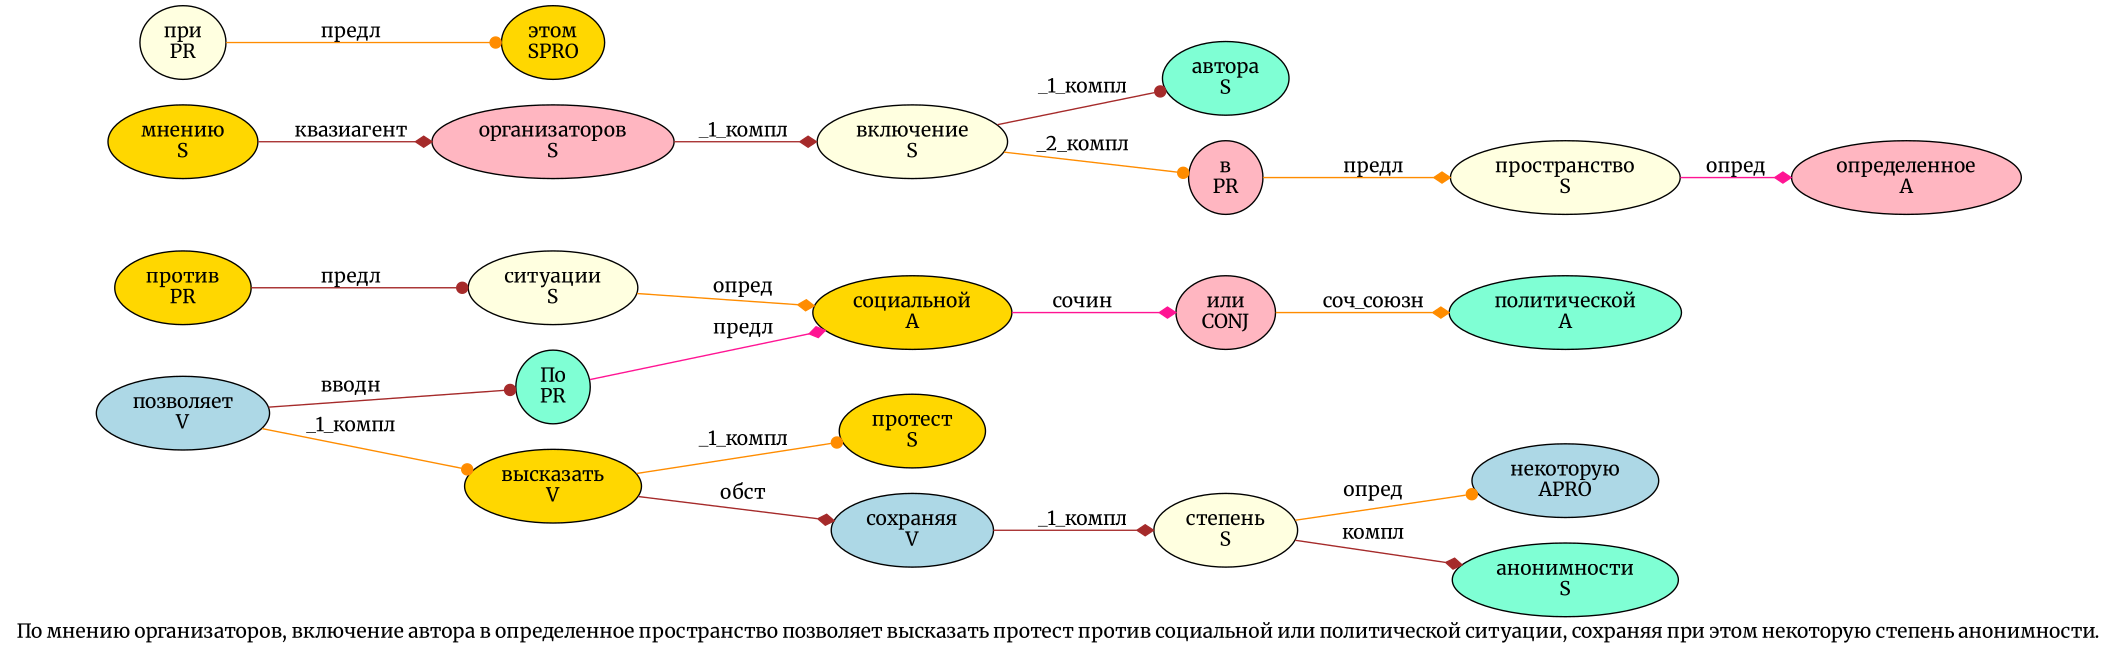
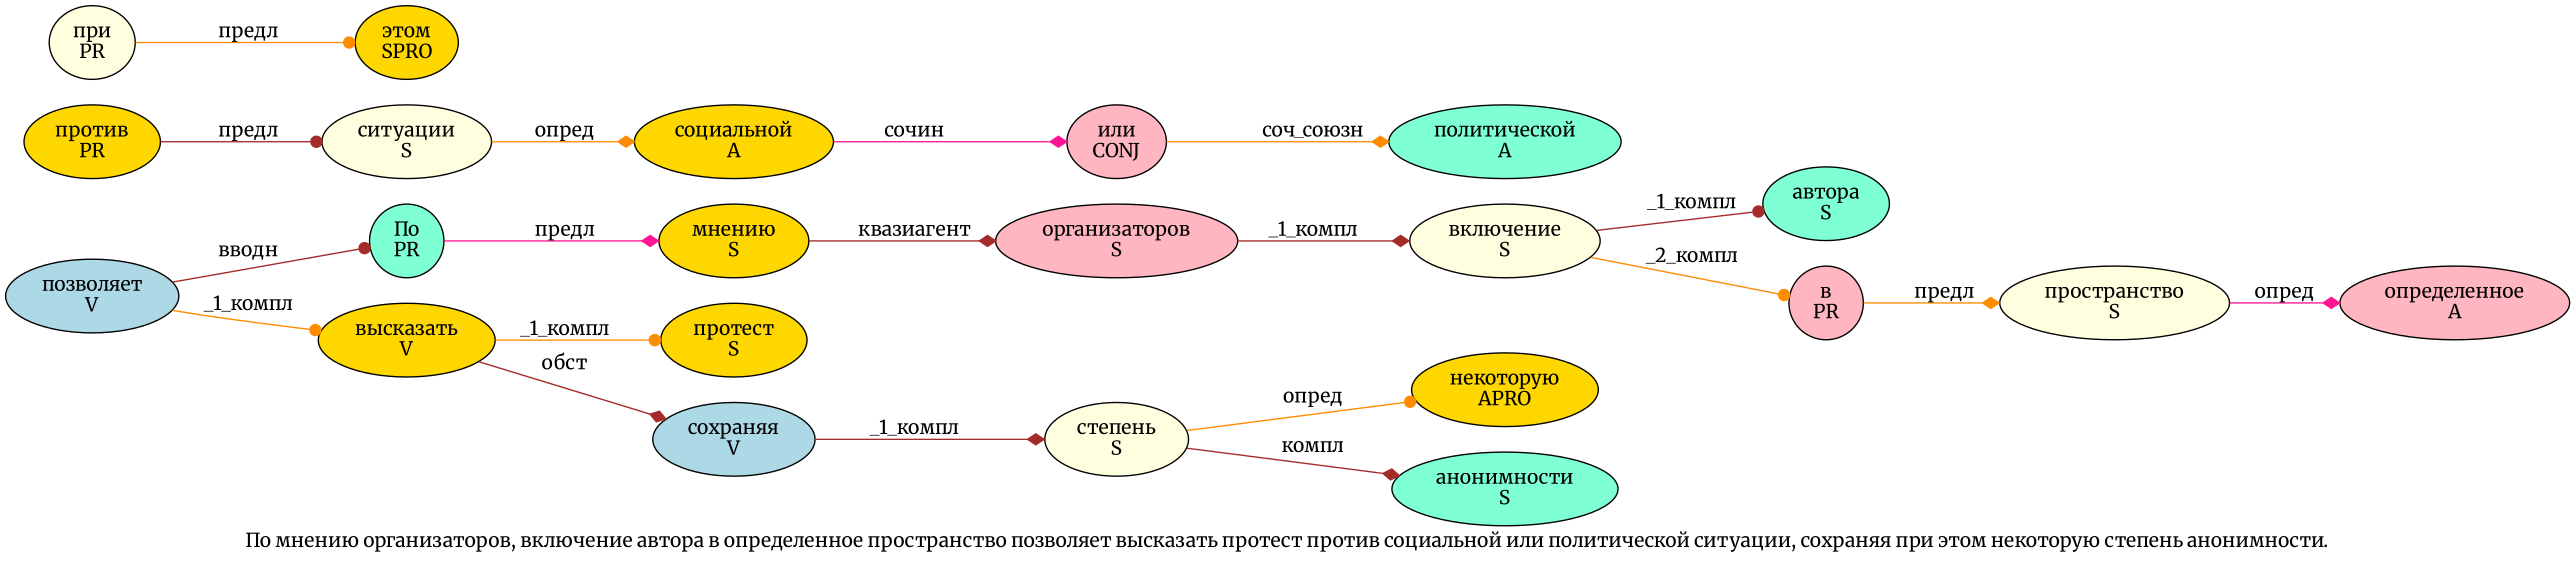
(699, 357) -> (543, 241)
(1565, 481) -> (1505, 390)
